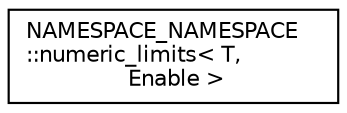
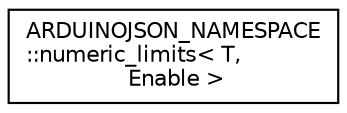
(173, 56) -> (173, 56)
